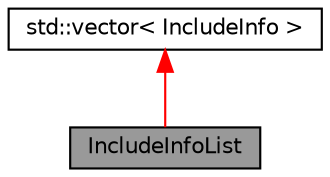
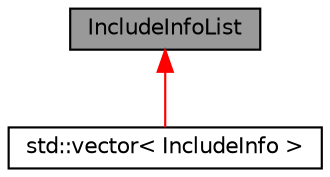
(165, 100) -> (165, 100)
